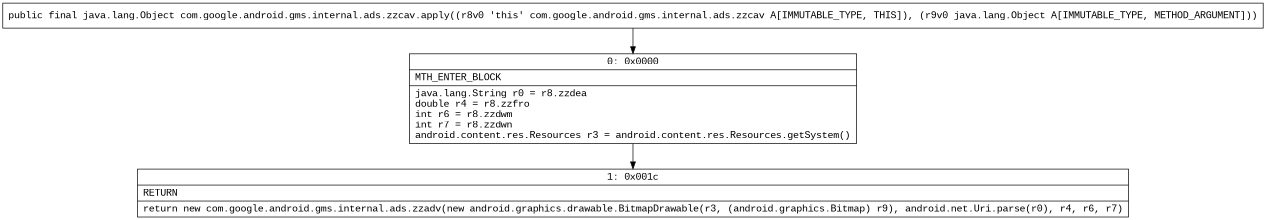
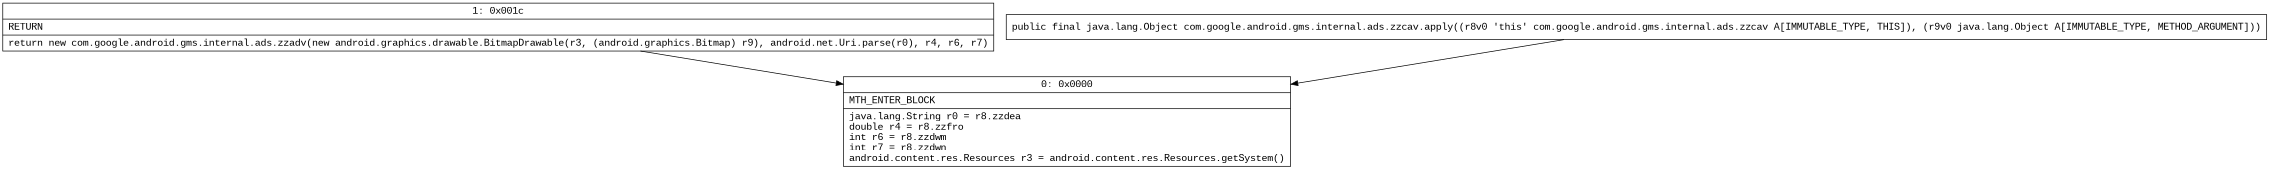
(633, 153) -> (738, 67)
